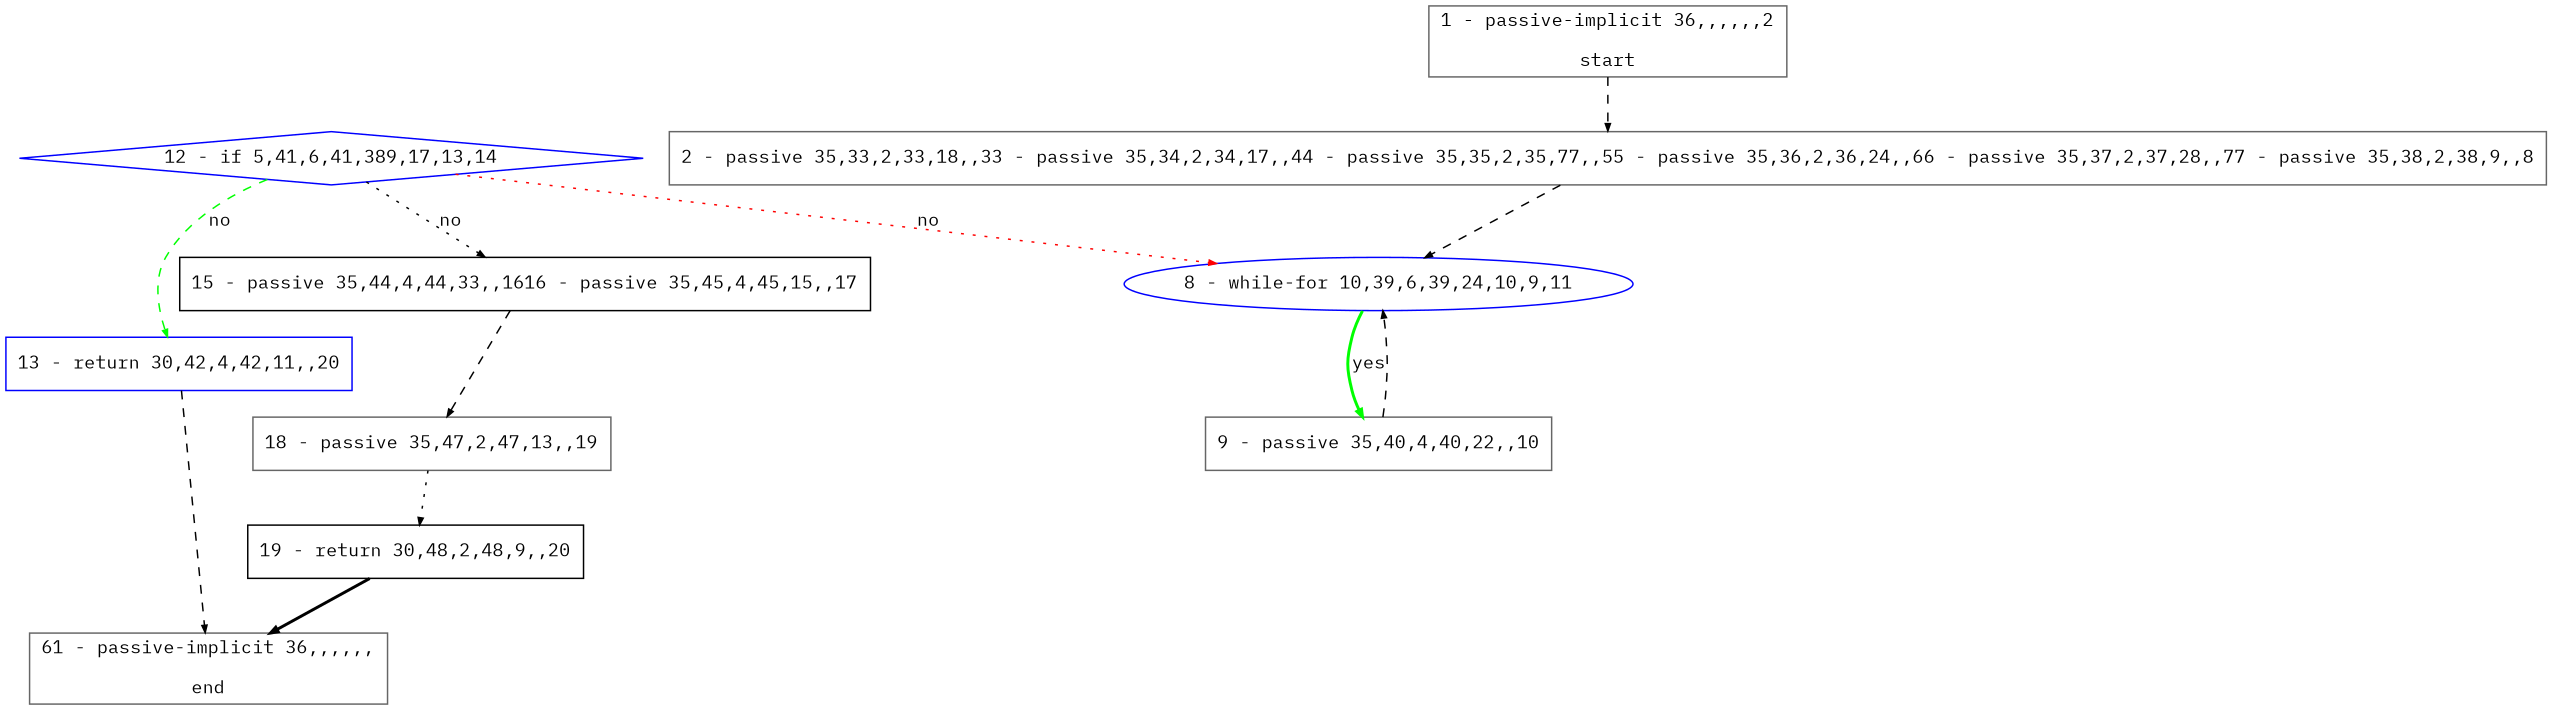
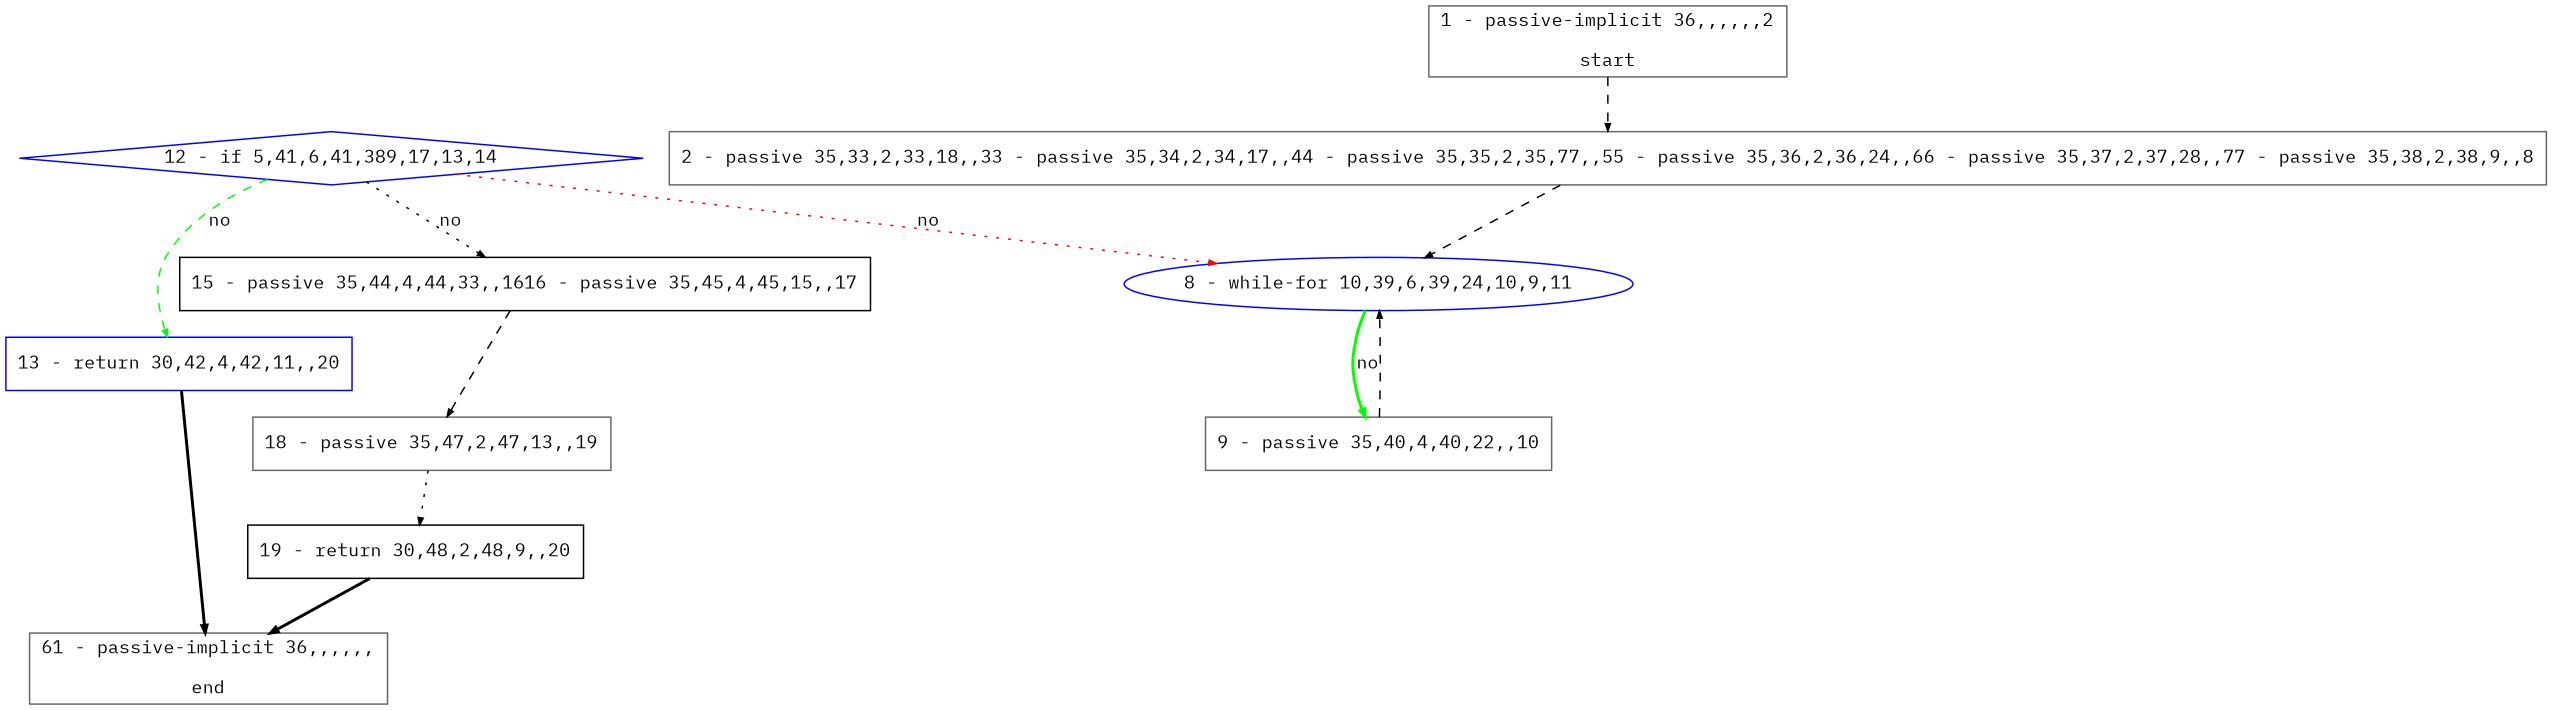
(1369, 364) -> (1368, 364)
(193, 508) -> (193, 508)
